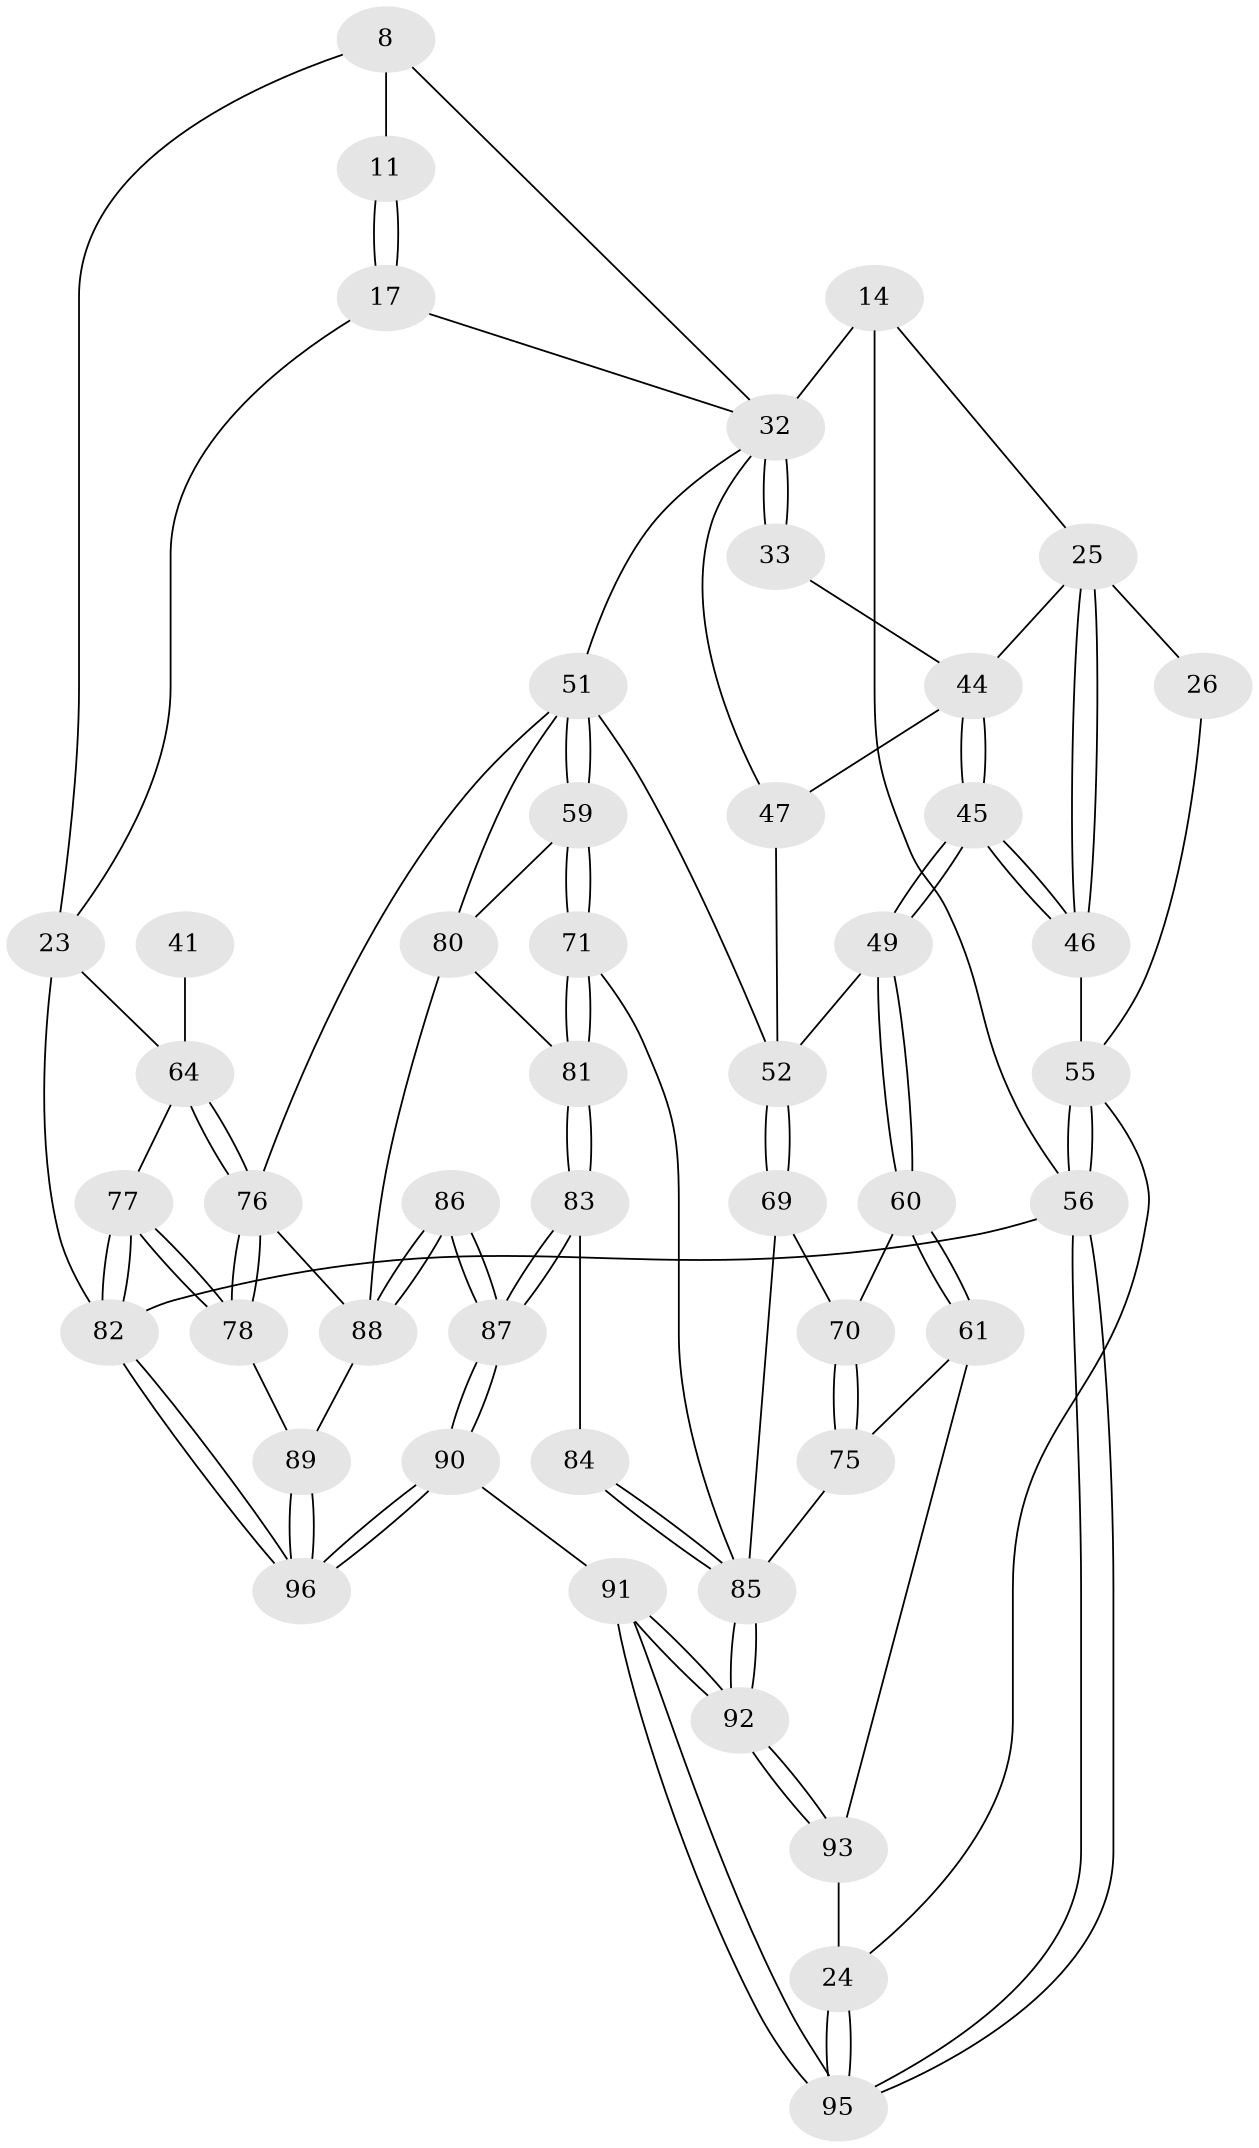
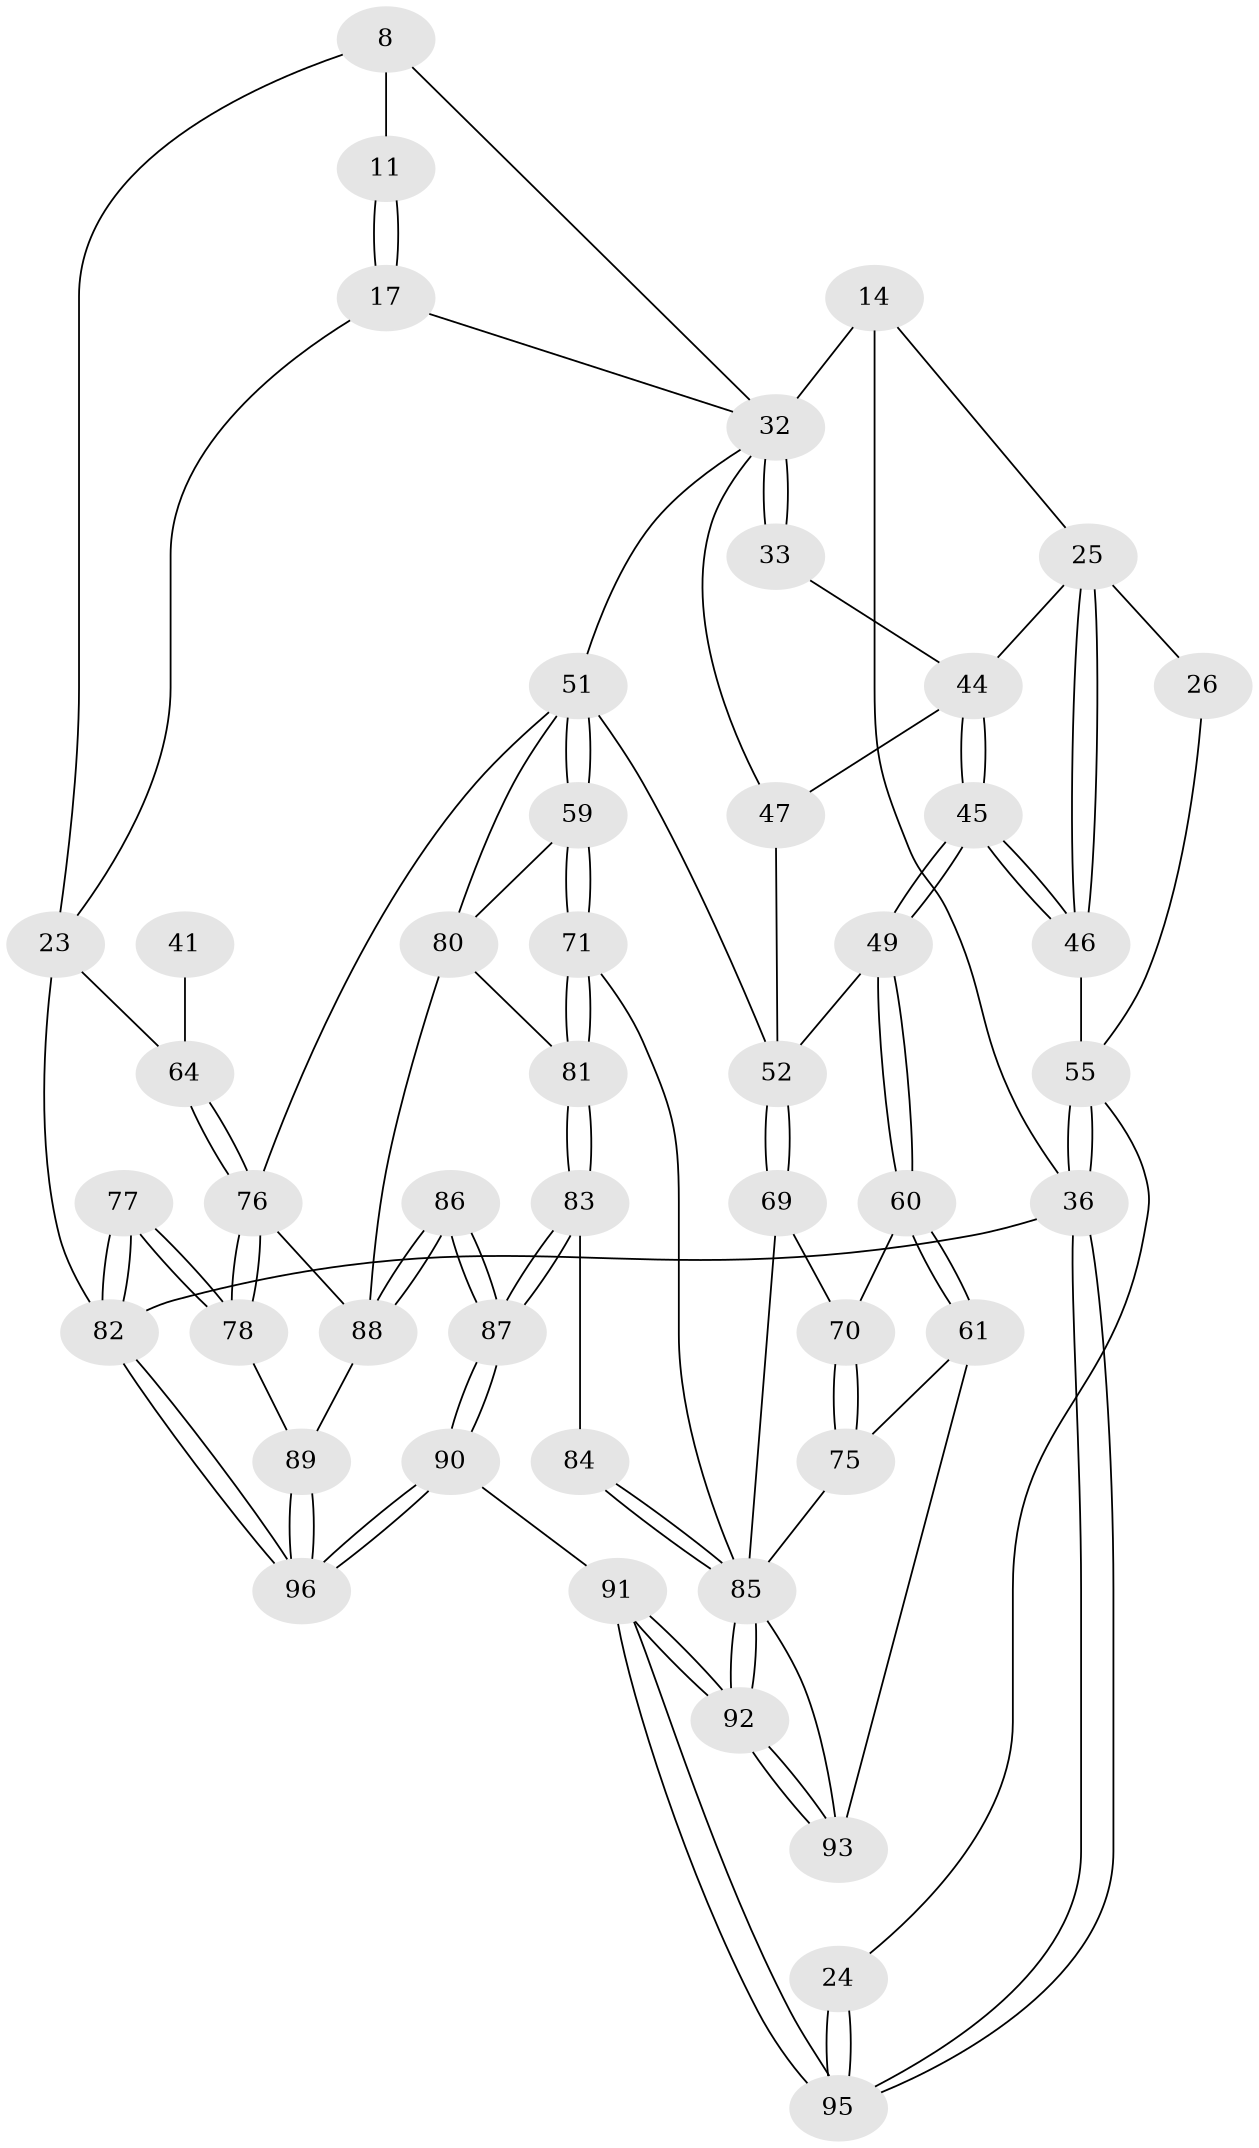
(155, 1138) -> none
(1079, 1203) -> (1079, 1203)
(839, 1915) -> (814, 1714)
